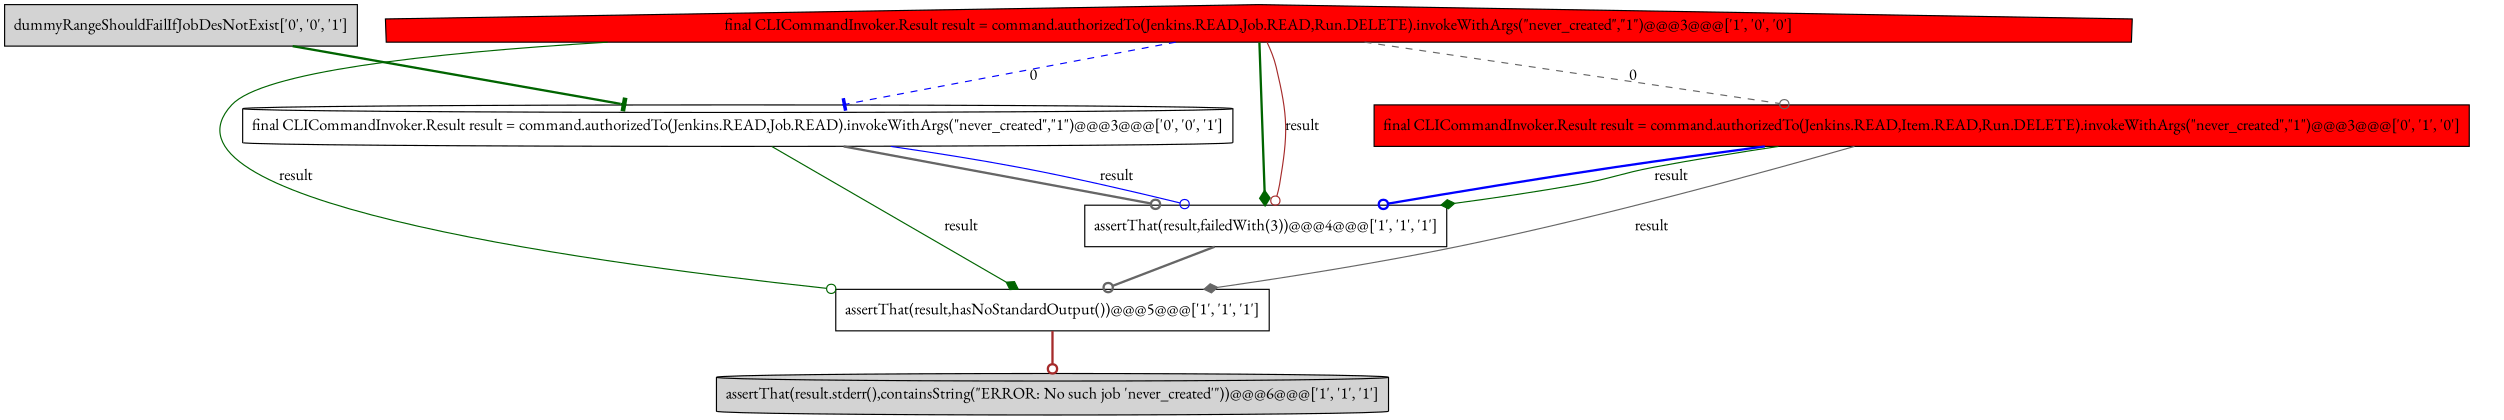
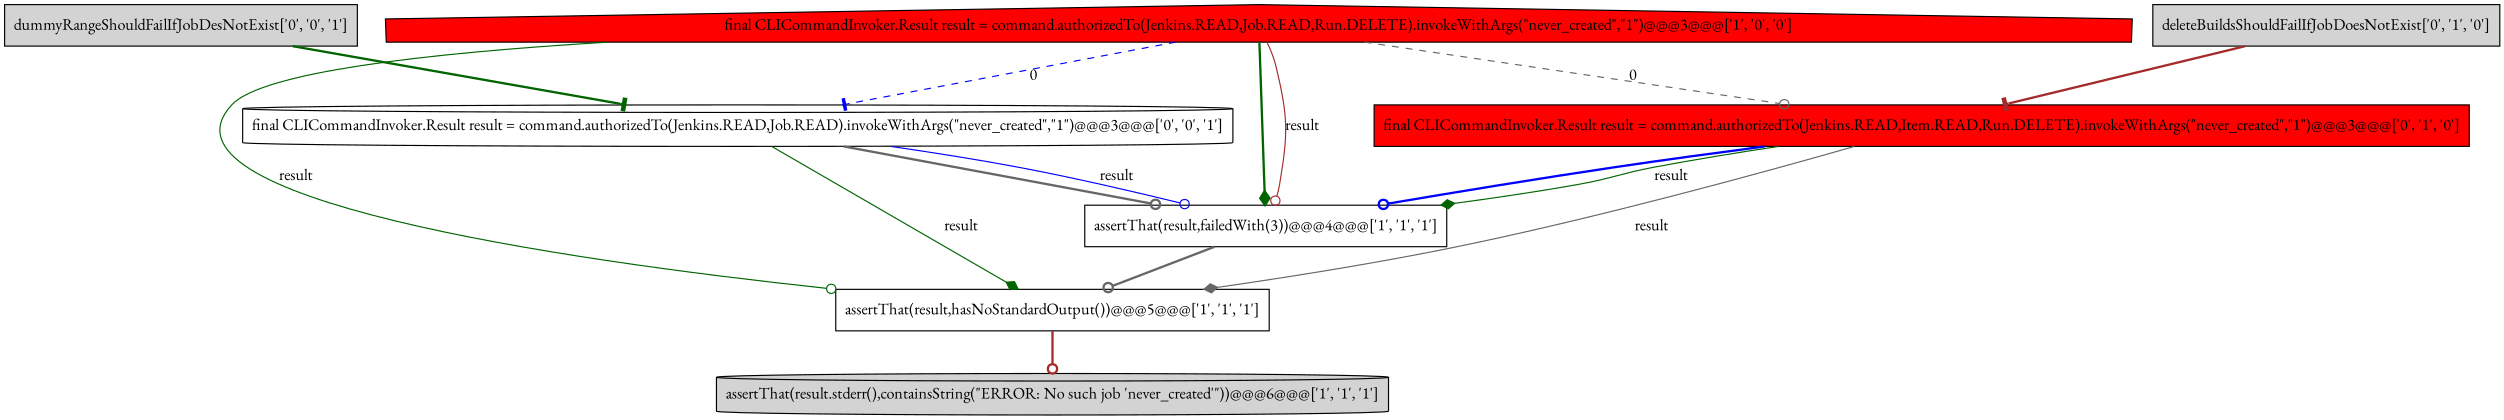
none -> (2326, 25)
